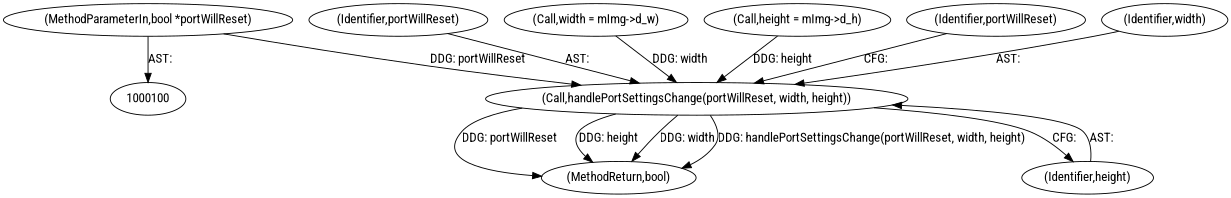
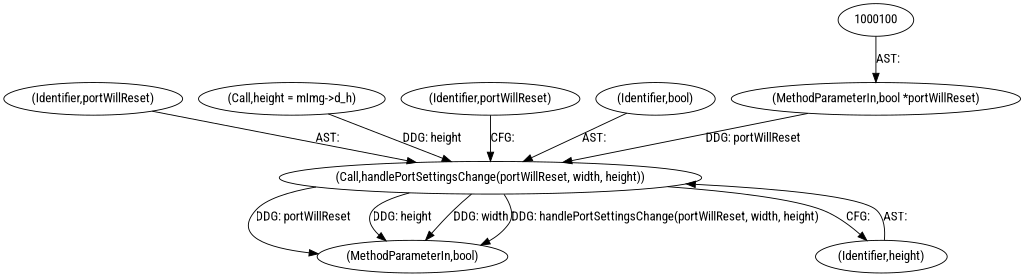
(596, 20) -> none
(1165, 20) -> (656, 99)
(148, 55) -> (876, 55)
(619, 178) -> (412, 257)
